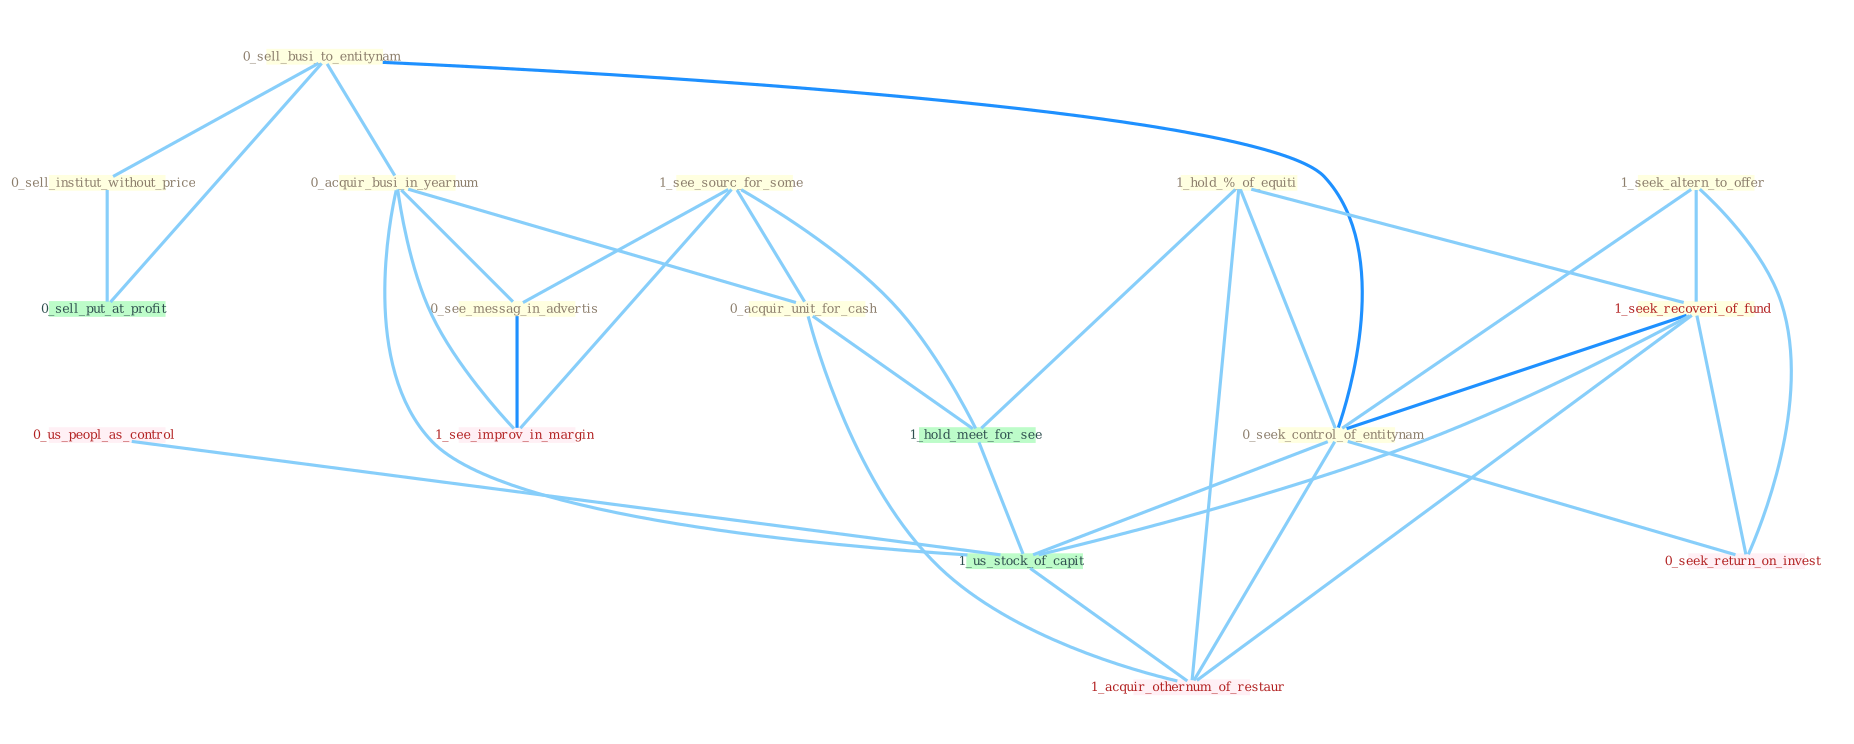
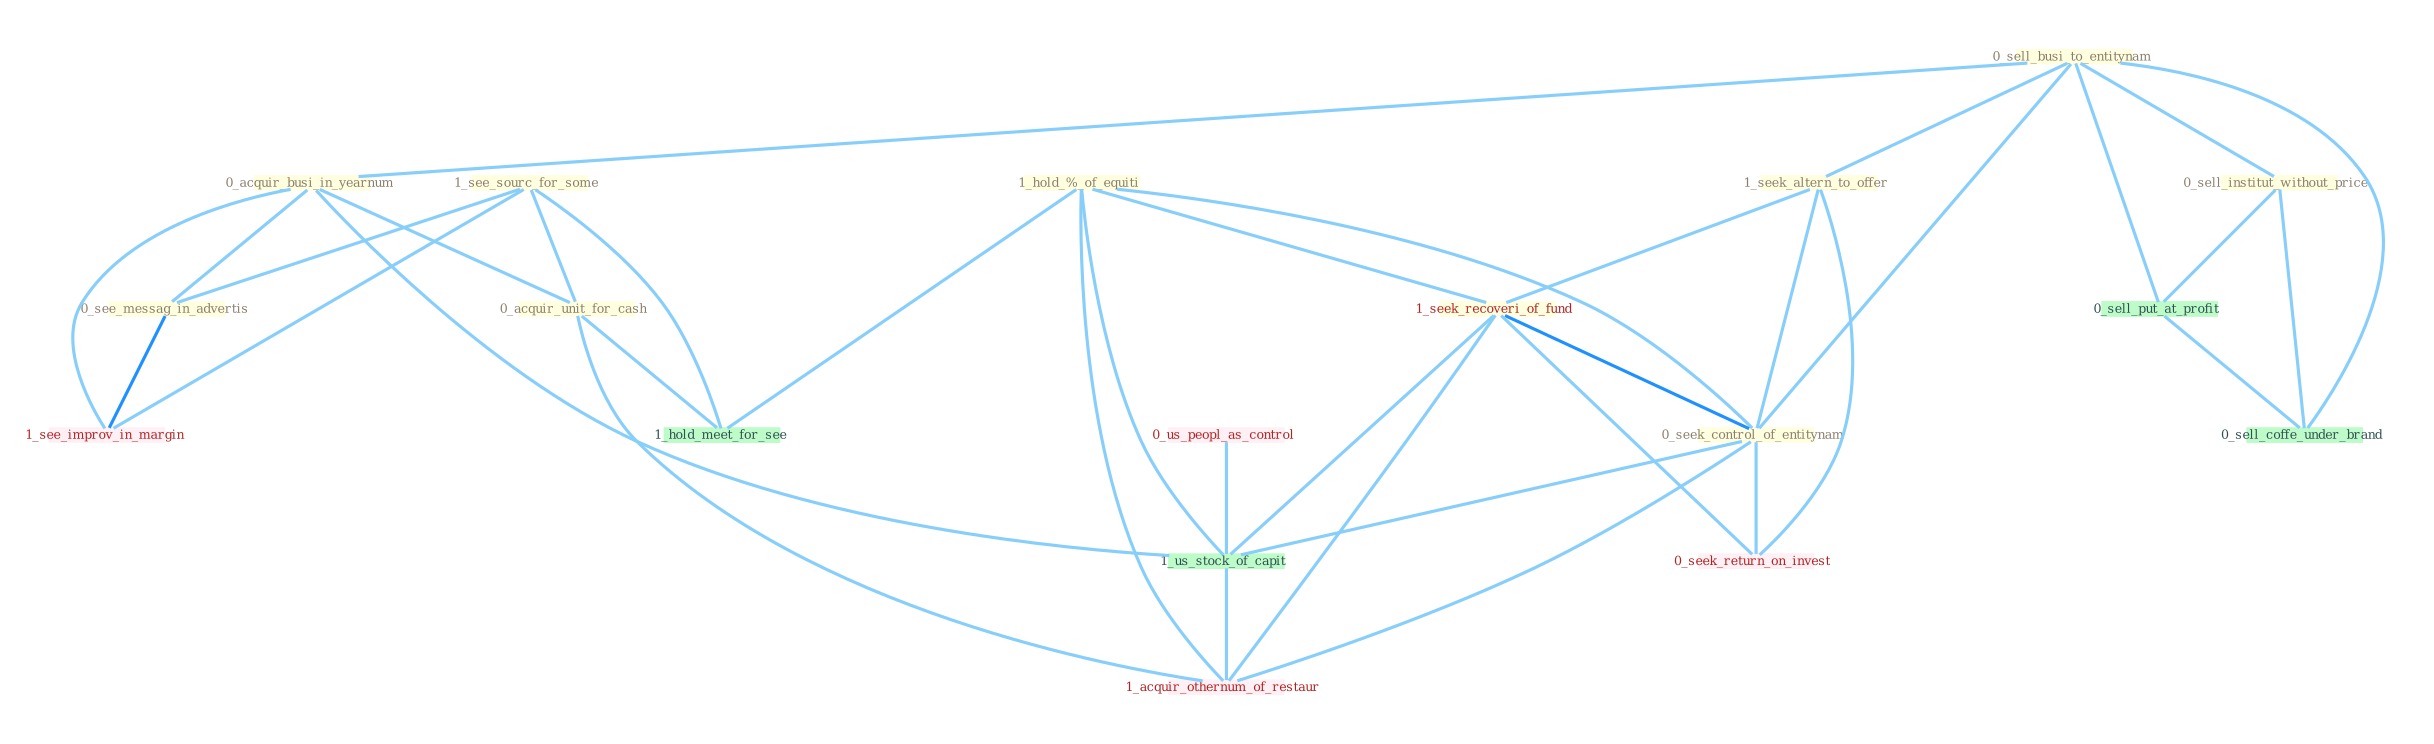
(989, 106) -> (1915, 246)
none -> (1947, 120)
none -> (2305, 435)
(1001, 498) -> (1120, 386)
